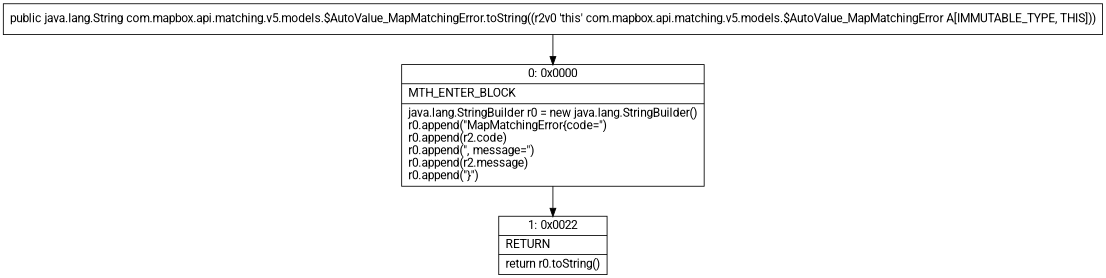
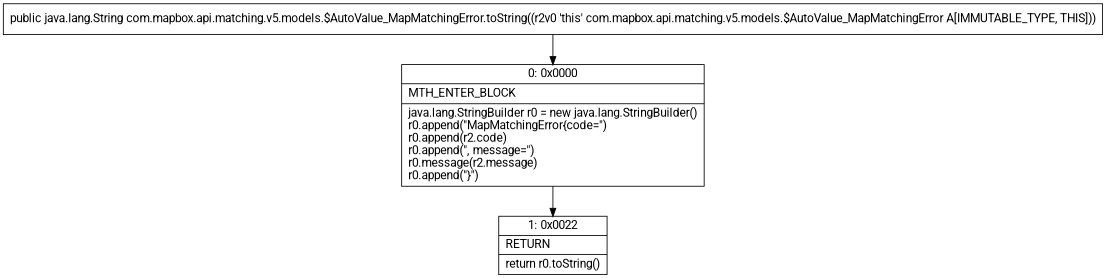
(468, 163) -> (473, 163)
